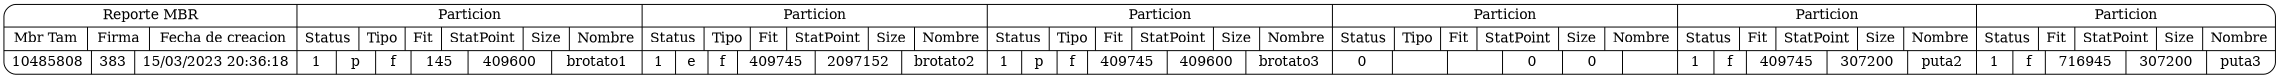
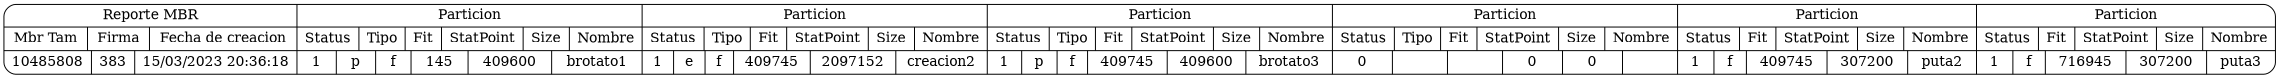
(944, 62) -> (942, 62)
